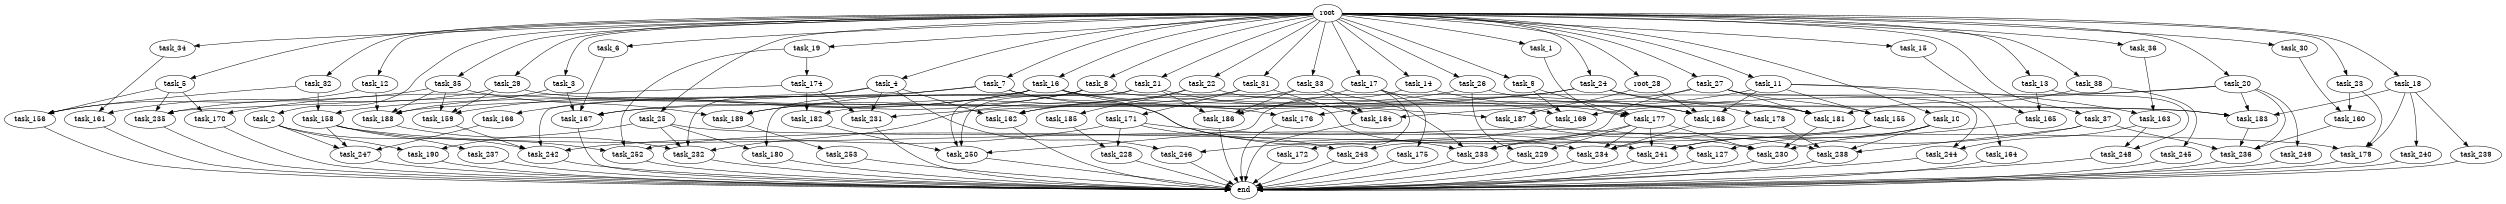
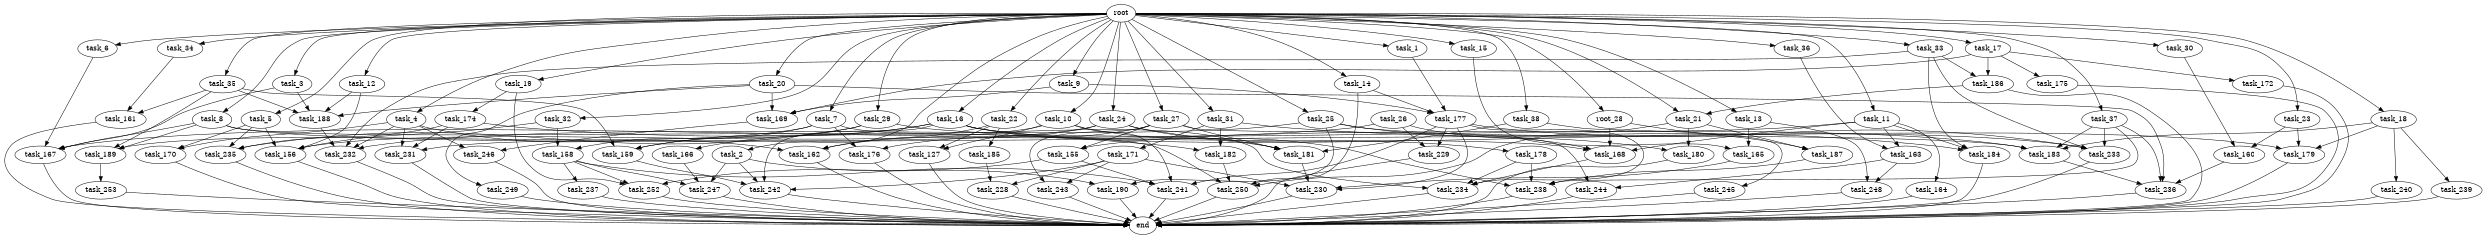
(1397, 47) -> none
(2244, 99) -> (2075, 137)
(1181, 101) -> (1837, 95)
none -> (673, 138)
